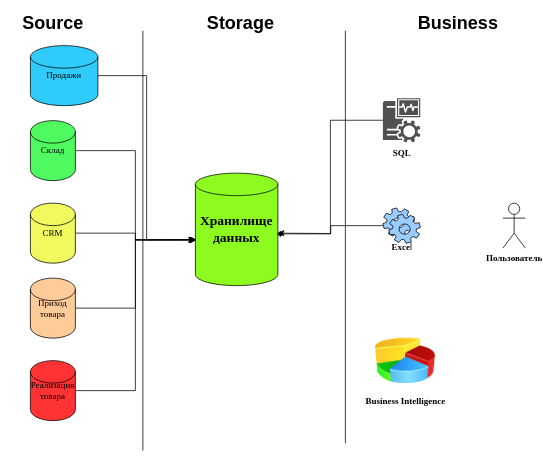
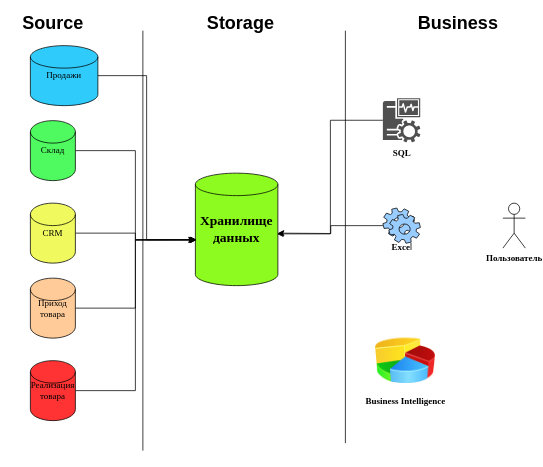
(284, 234) -> (284, 234)
